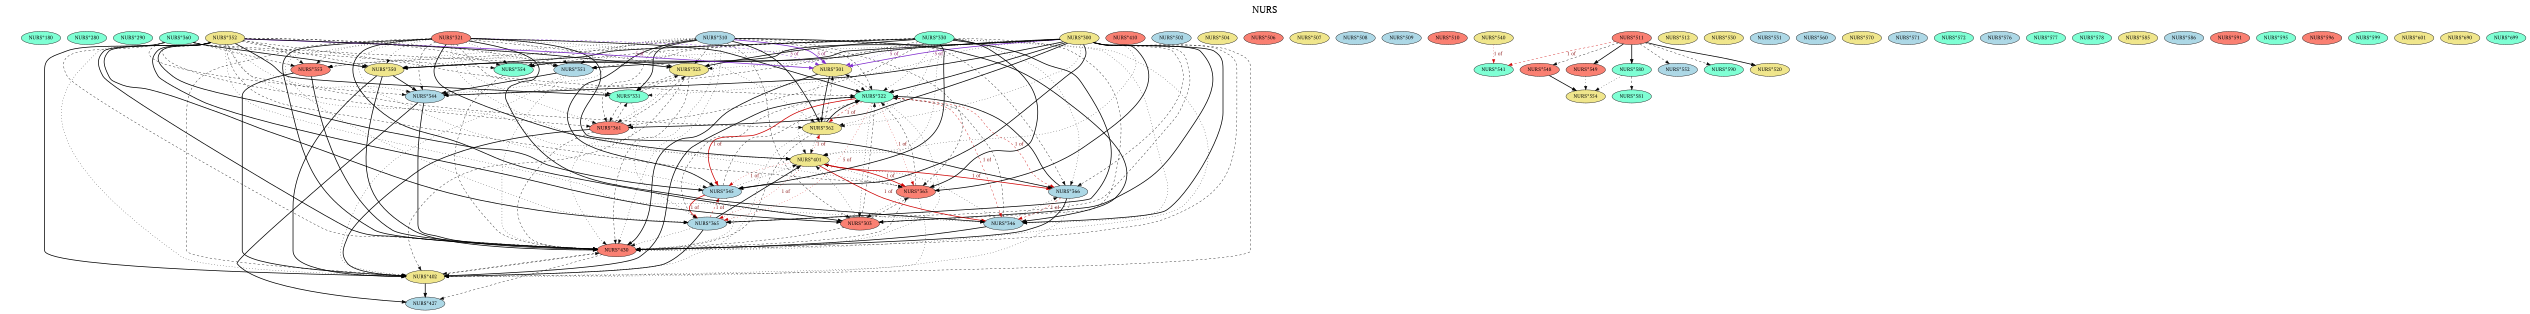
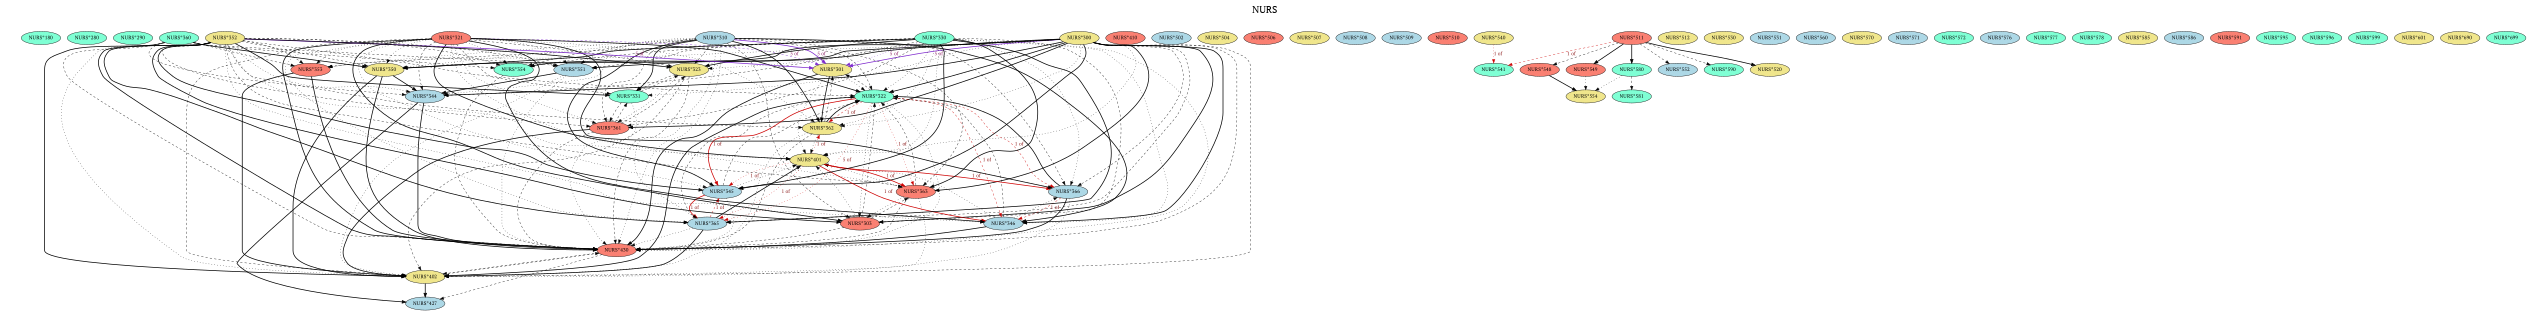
(2322, 38) -> (2322, 38)
